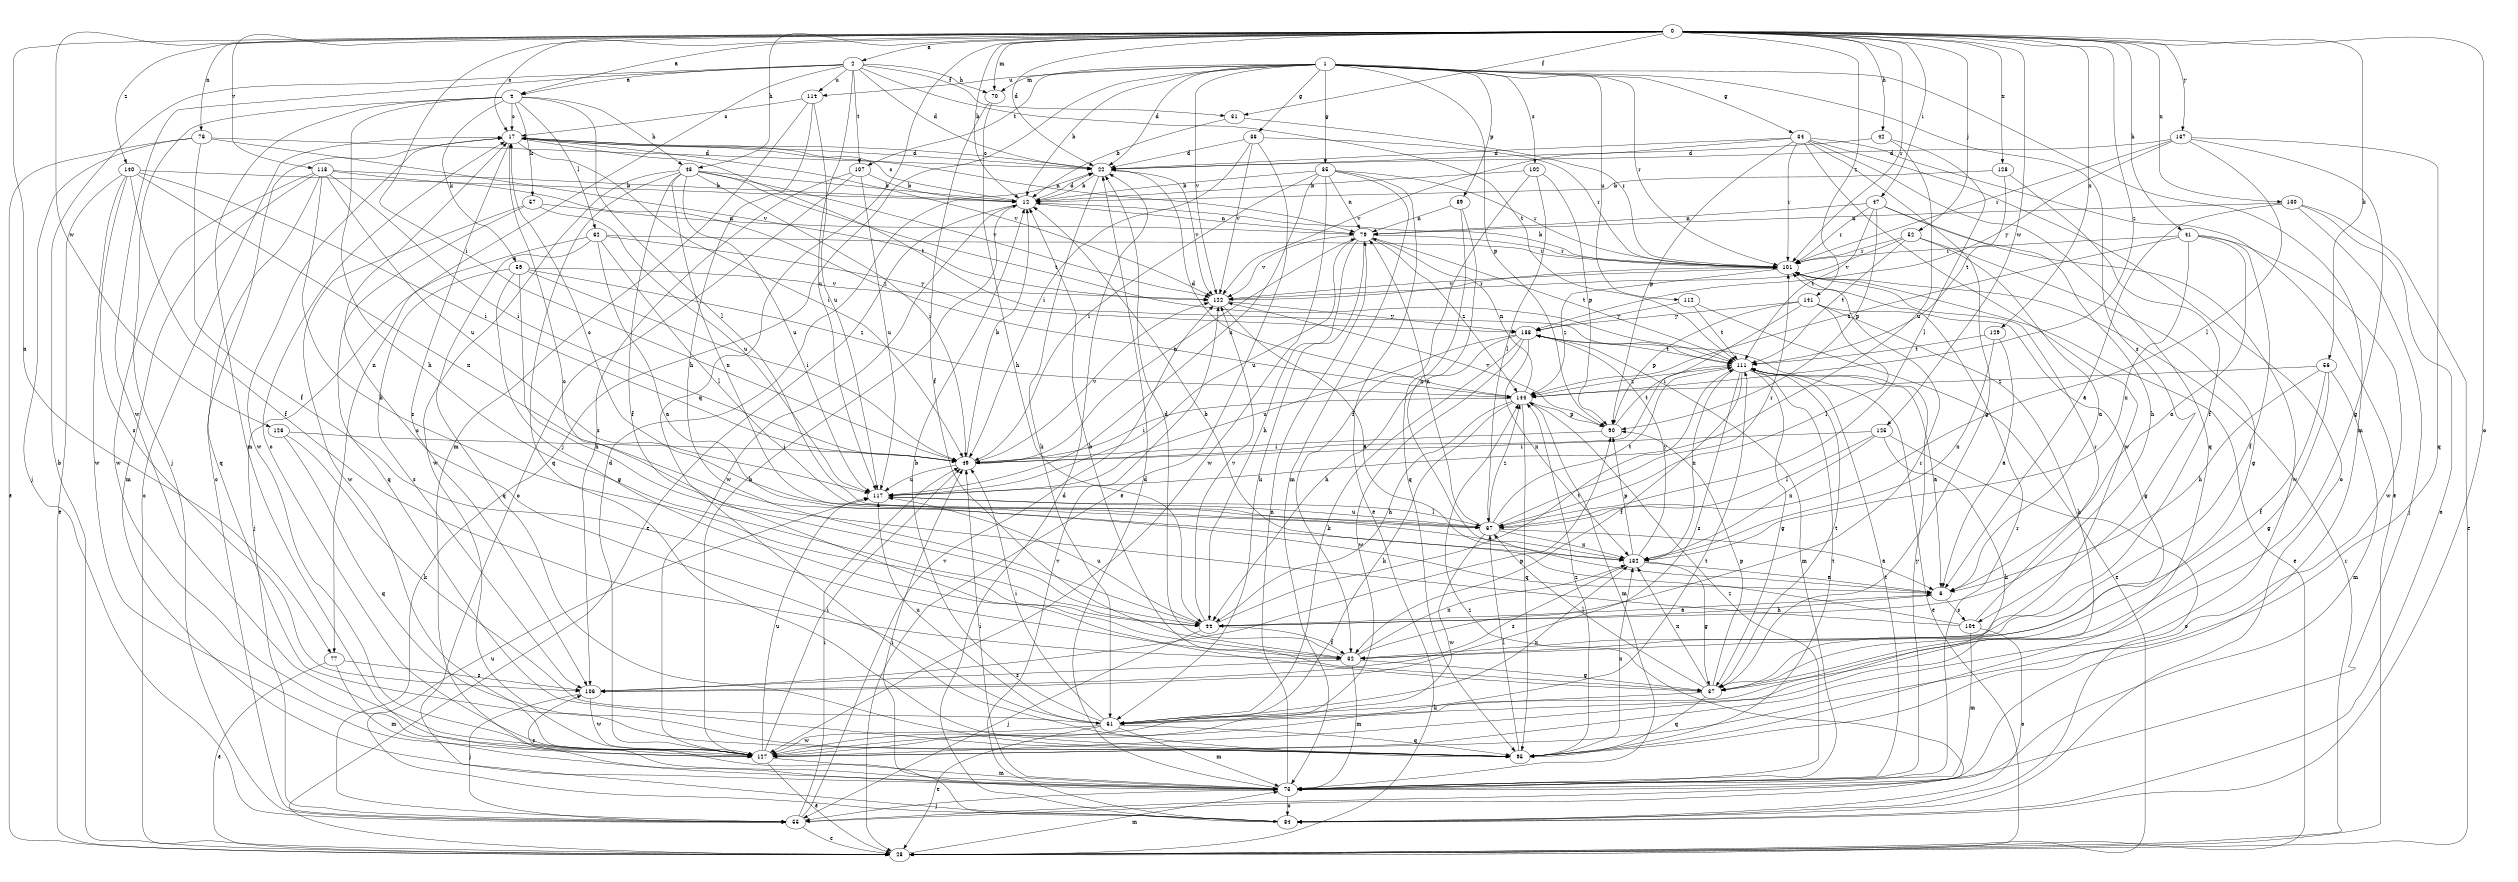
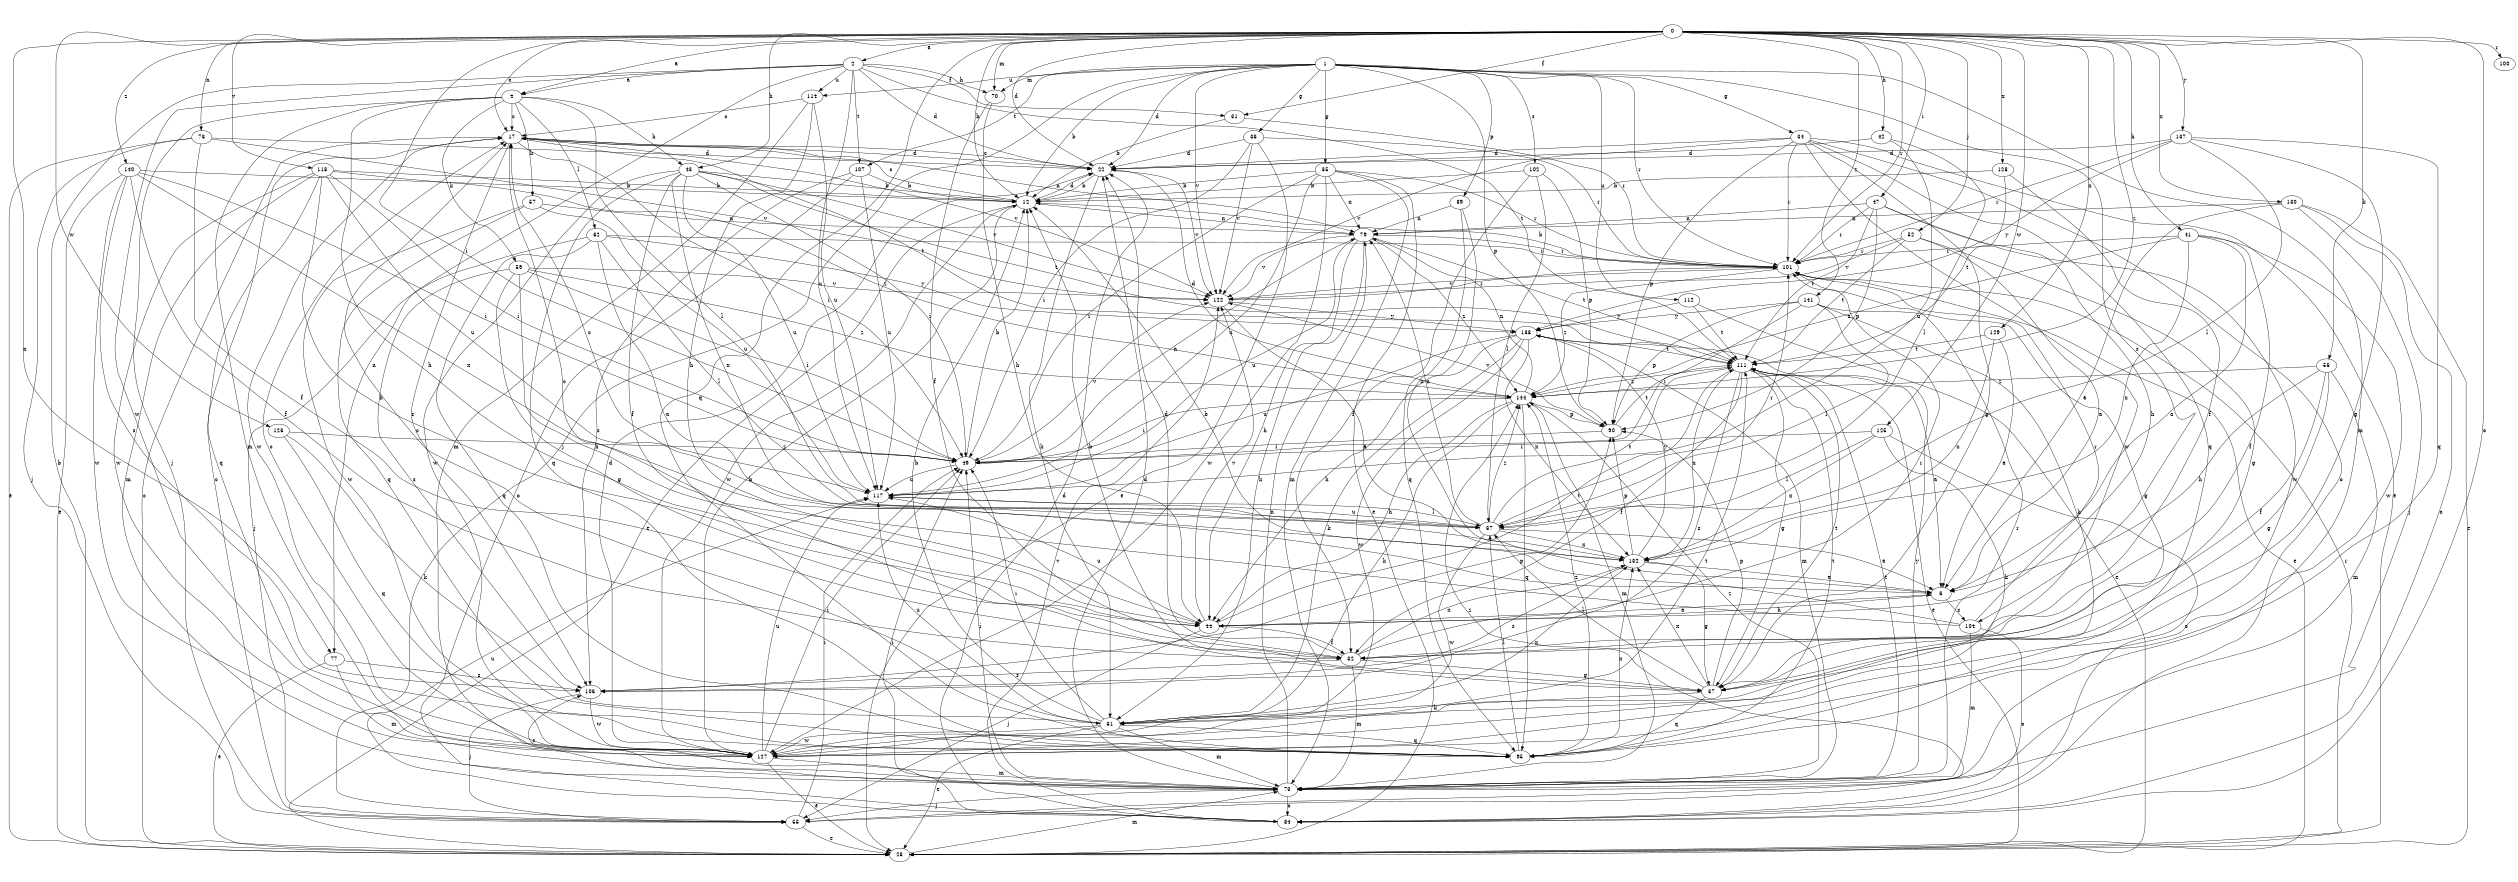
none -> (2505, 64)
(785, 447) -> (785, 447)
(959, 545) -> none
